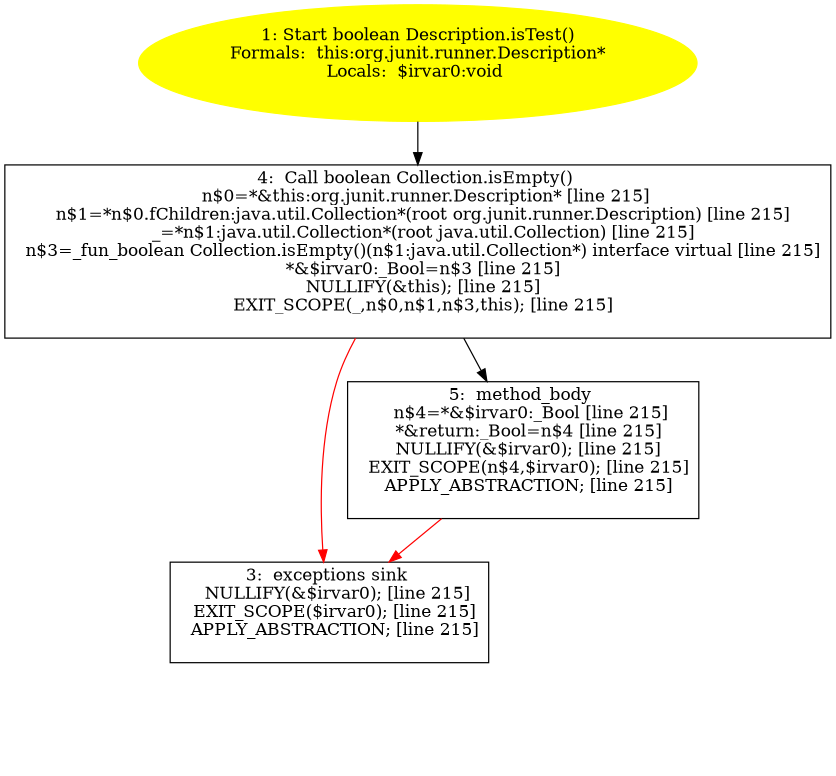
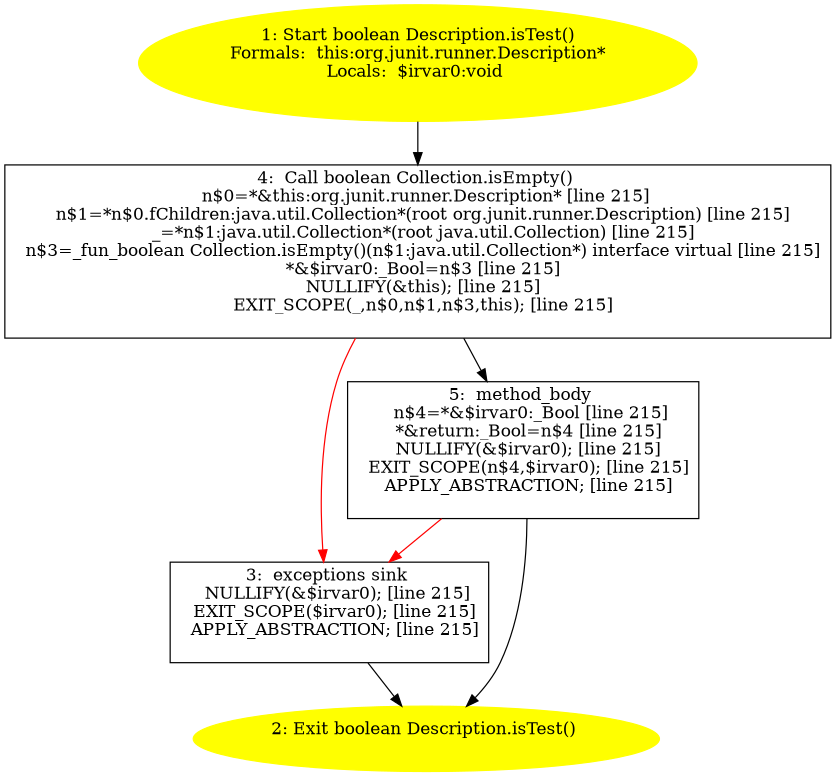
none -> (426, 739)
